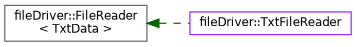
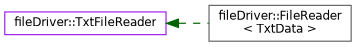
(174, 23) -> (194, 23)
